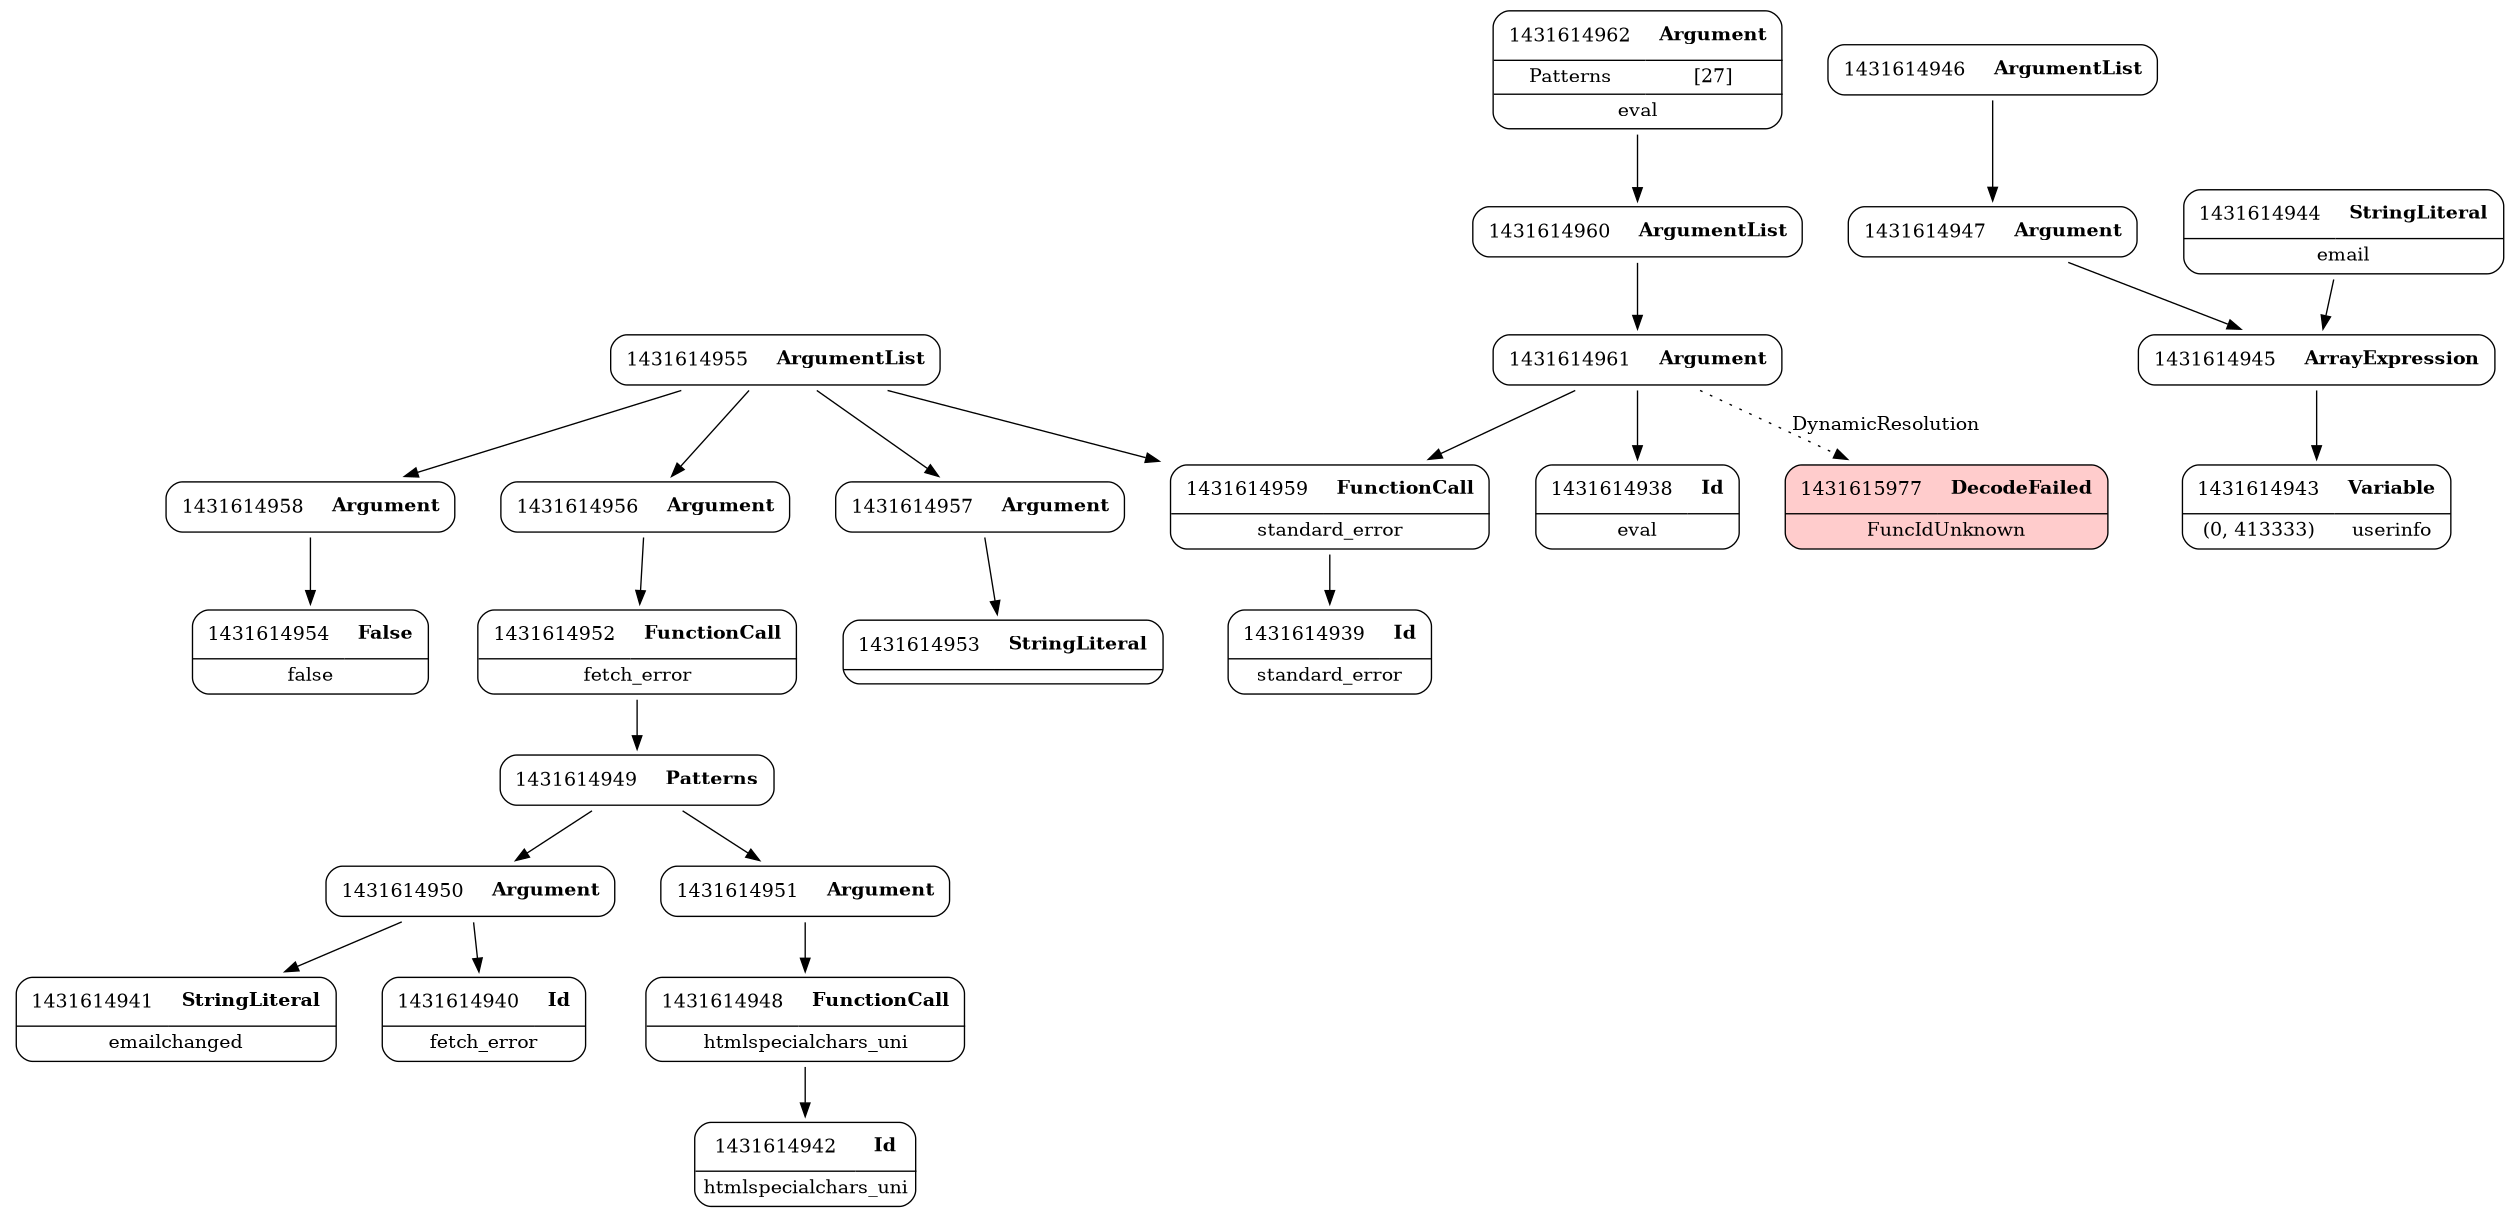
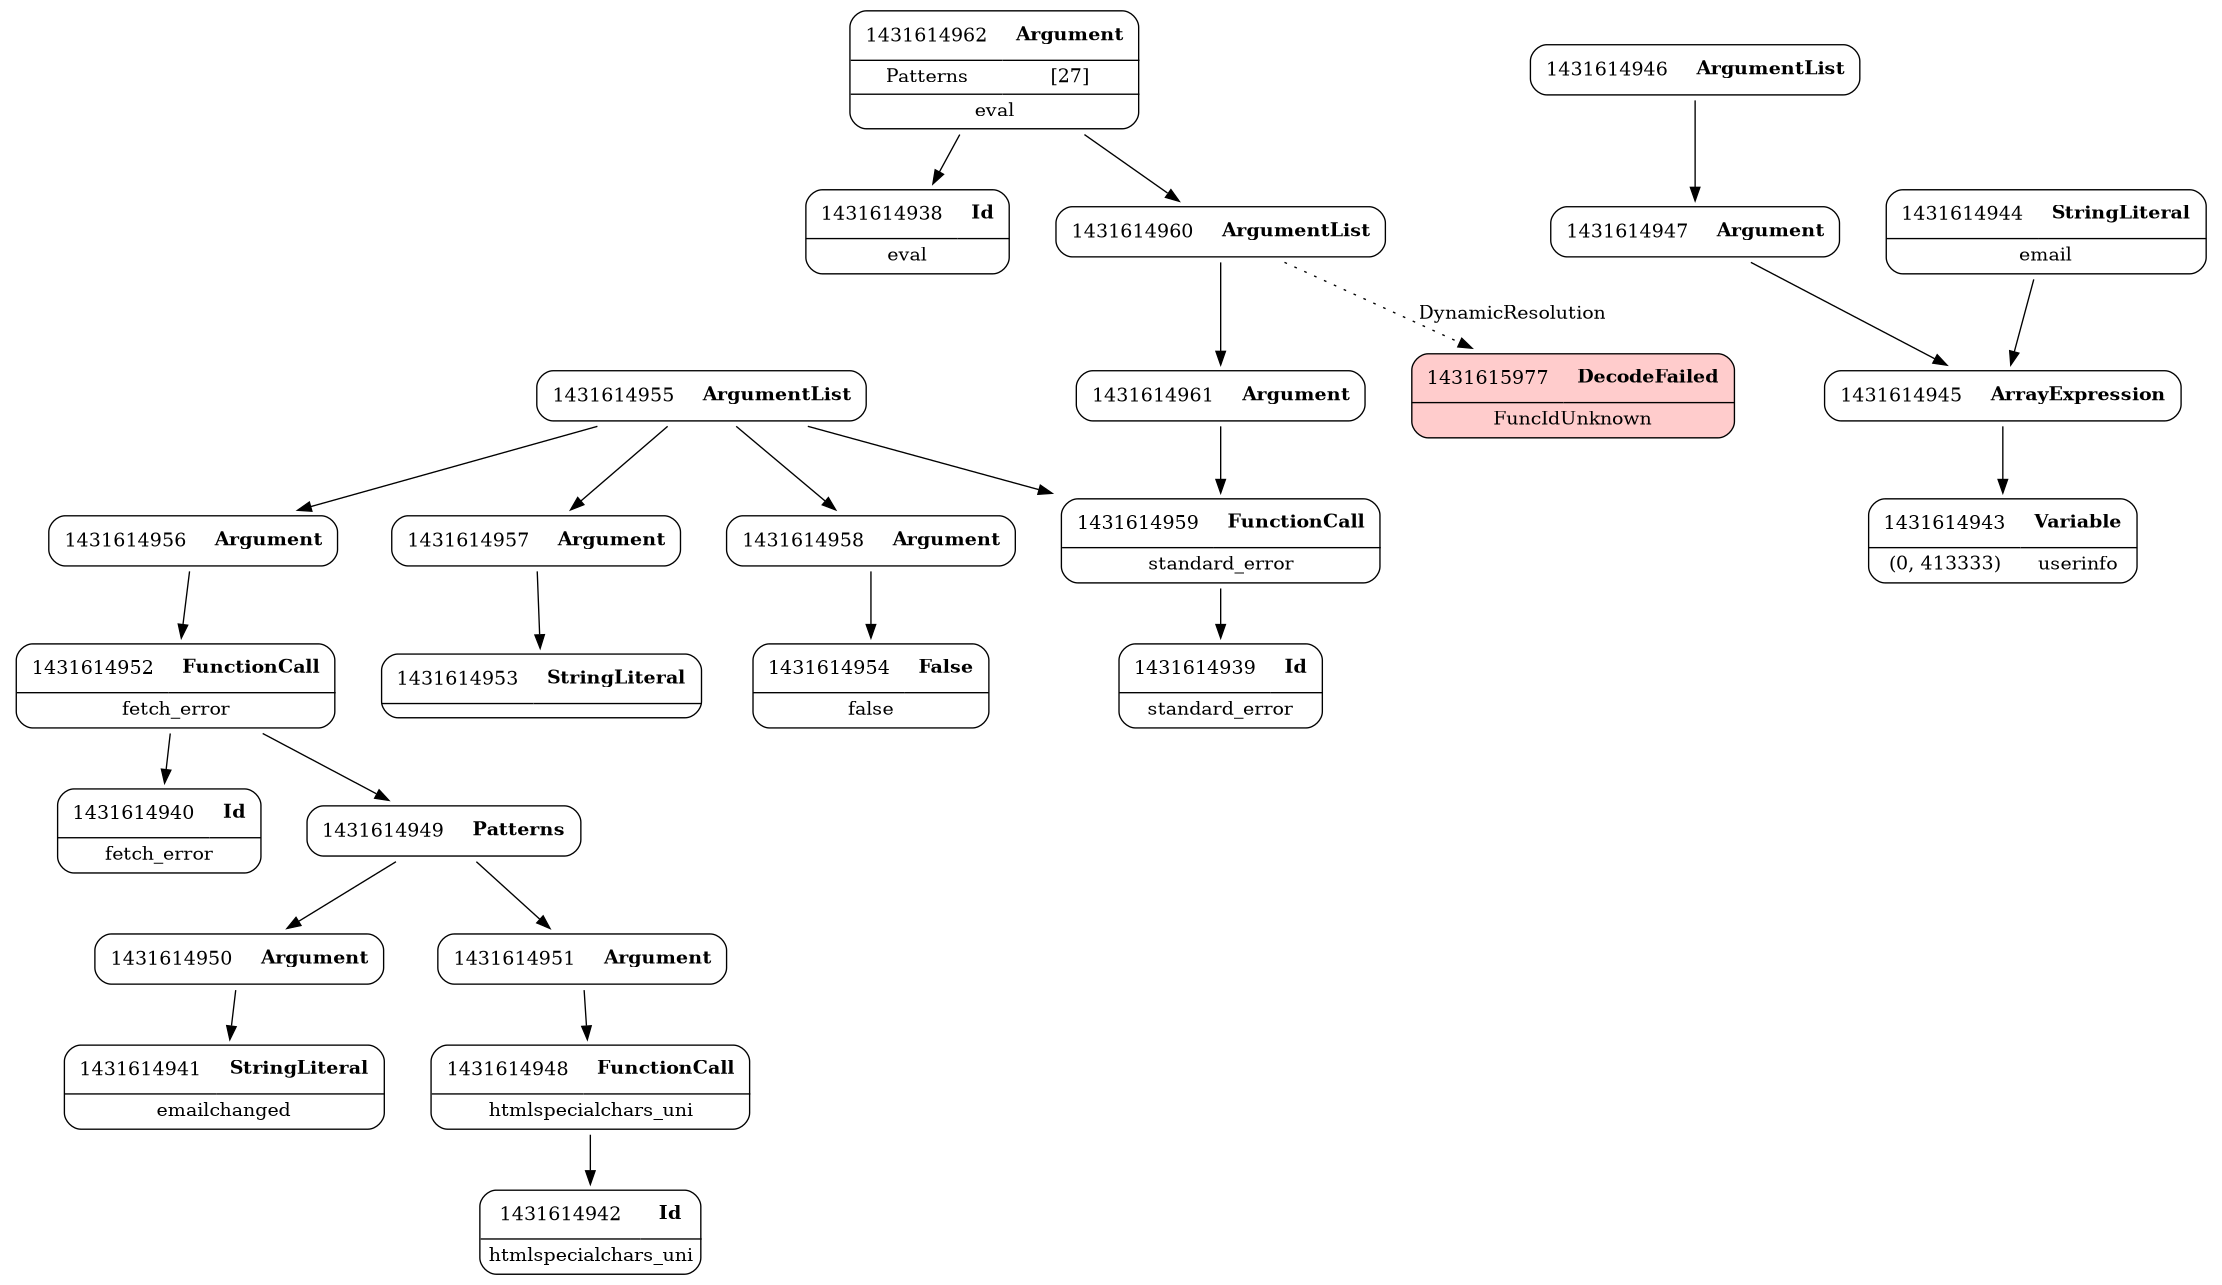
(1638, 418) -> (950, 153)
(1768, 422) -> (1372, 302)
(476, 940) -> (168, 751)
